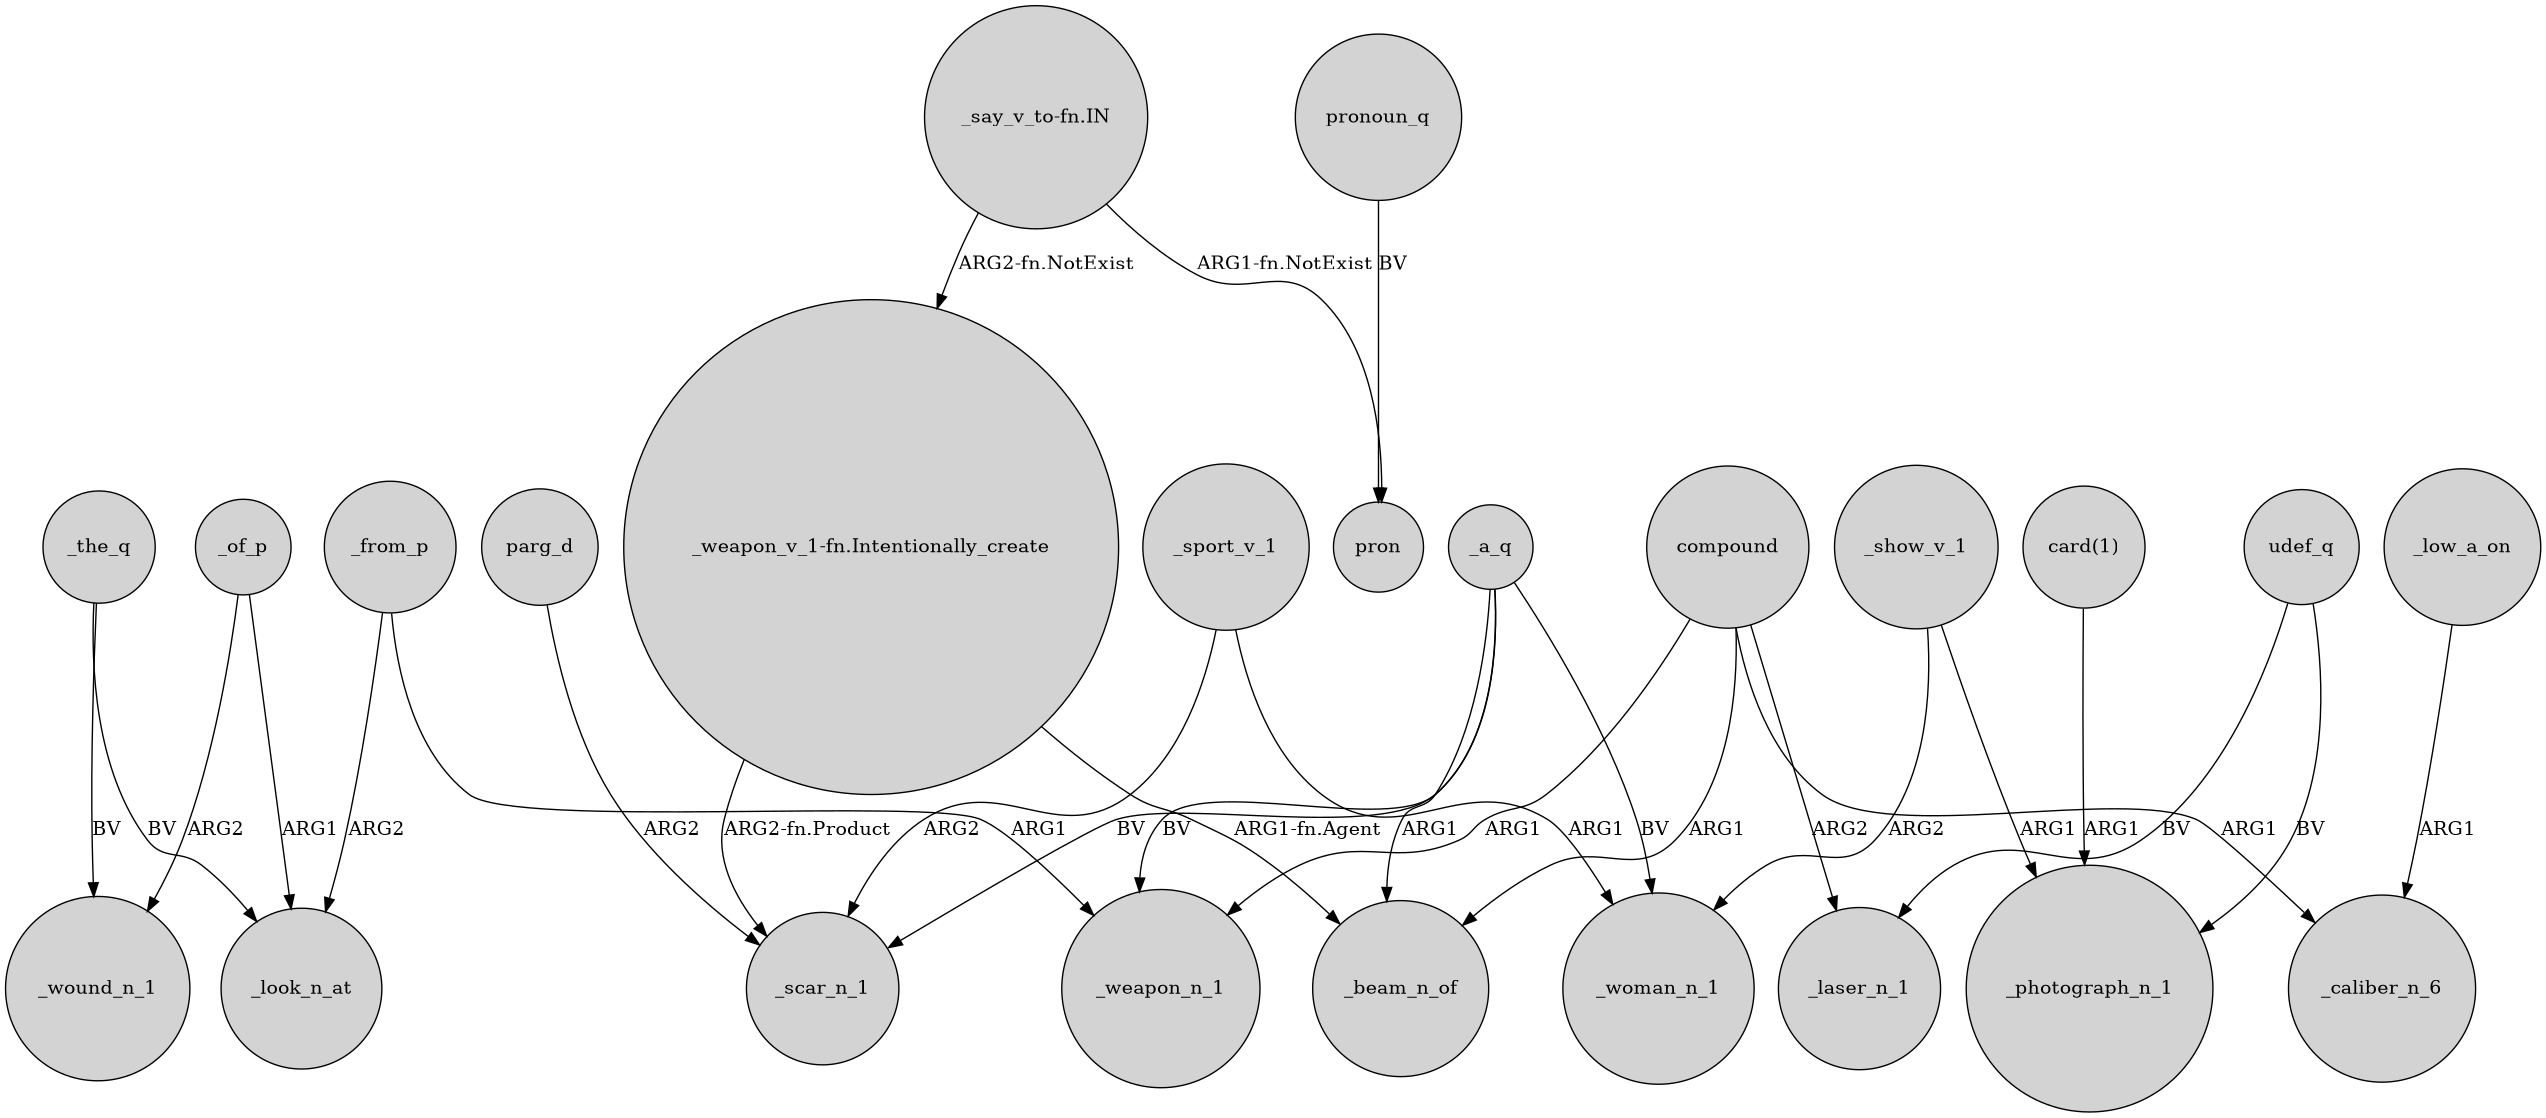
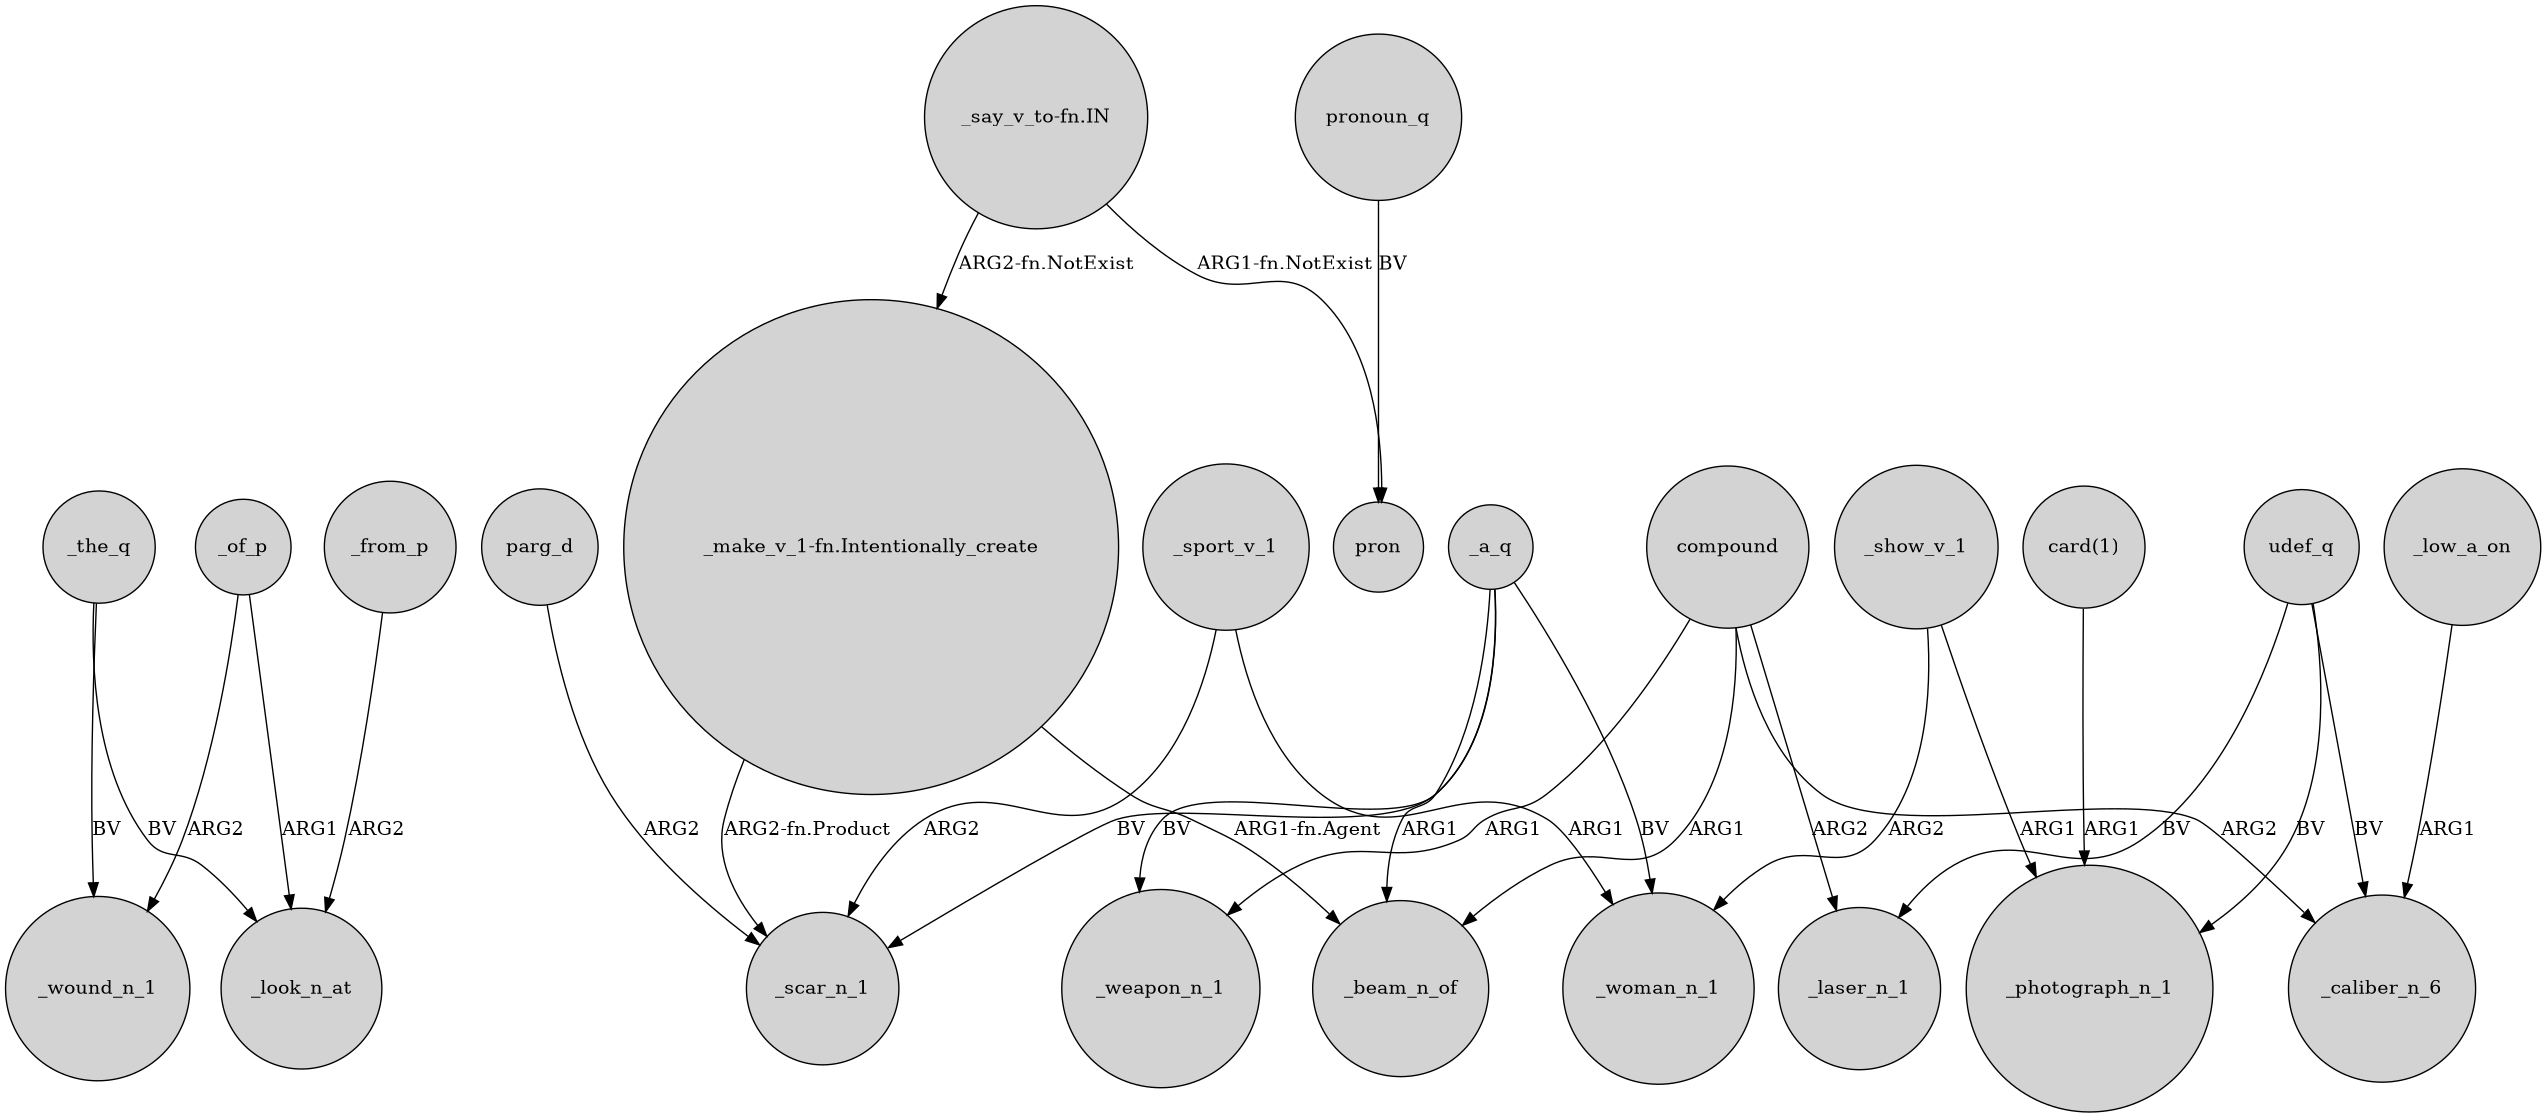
(871, 547) -> (871, 547)
none -> (2338, 743)
(691, 812) -> none
(2250, 830) -> (2250, 830)
